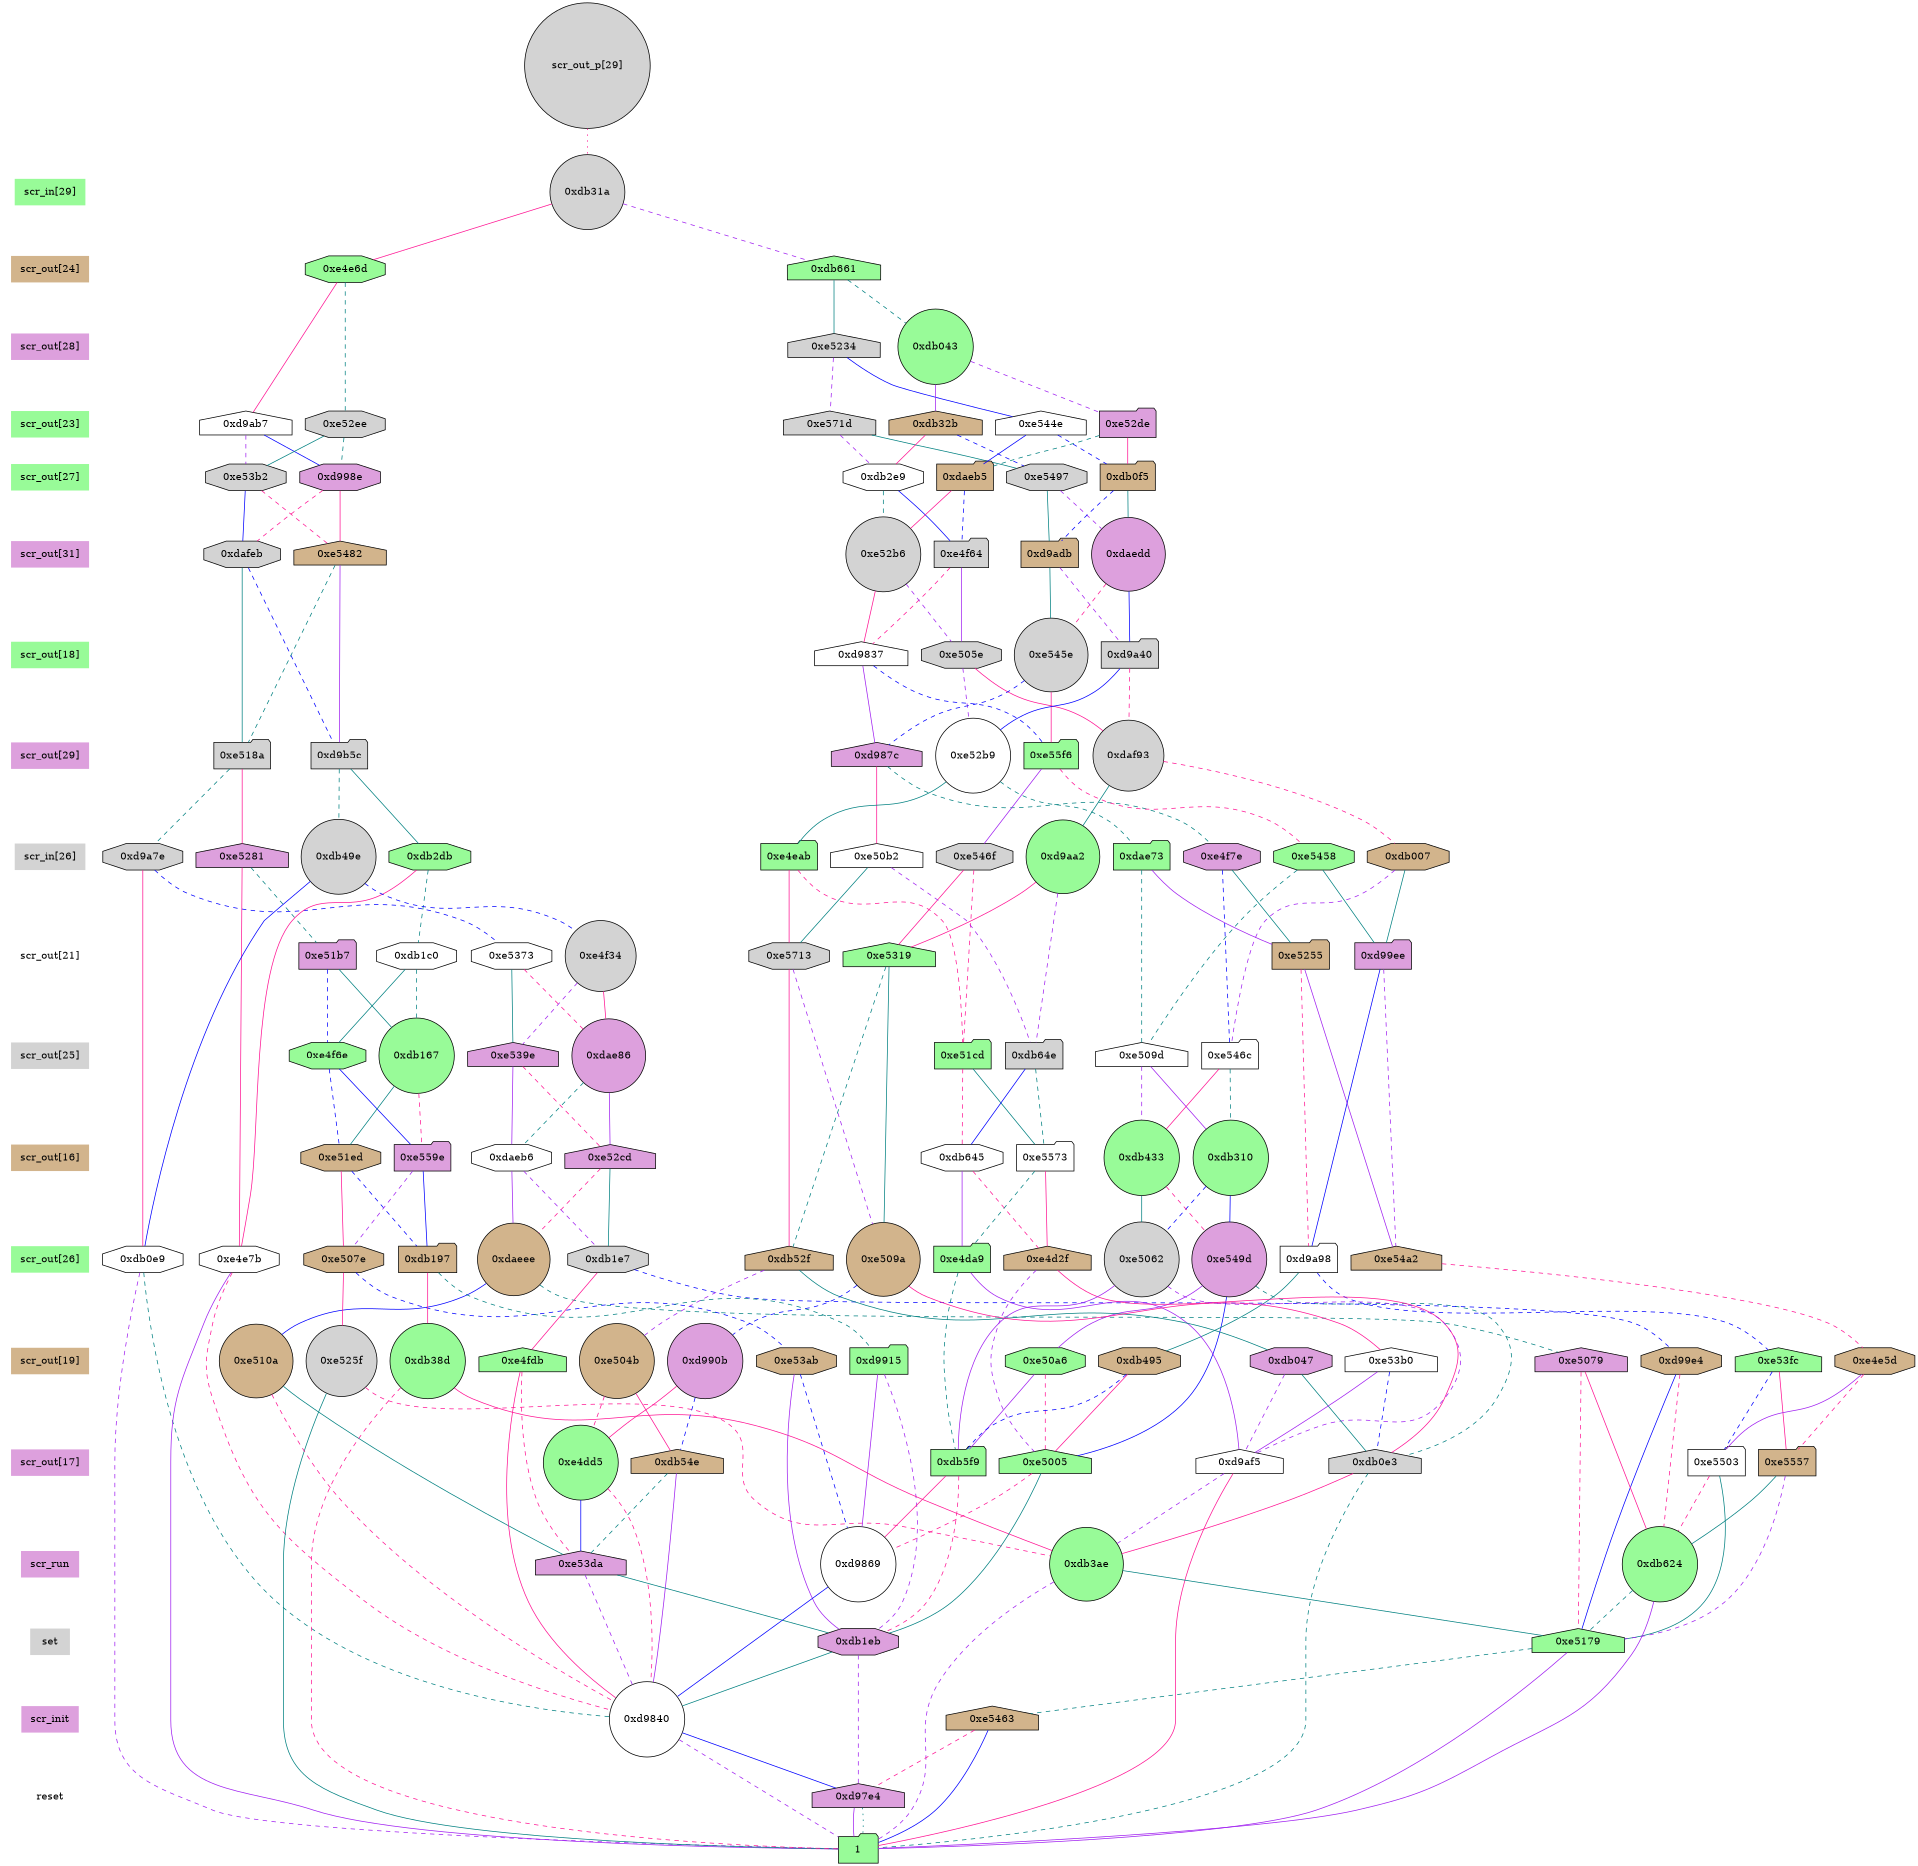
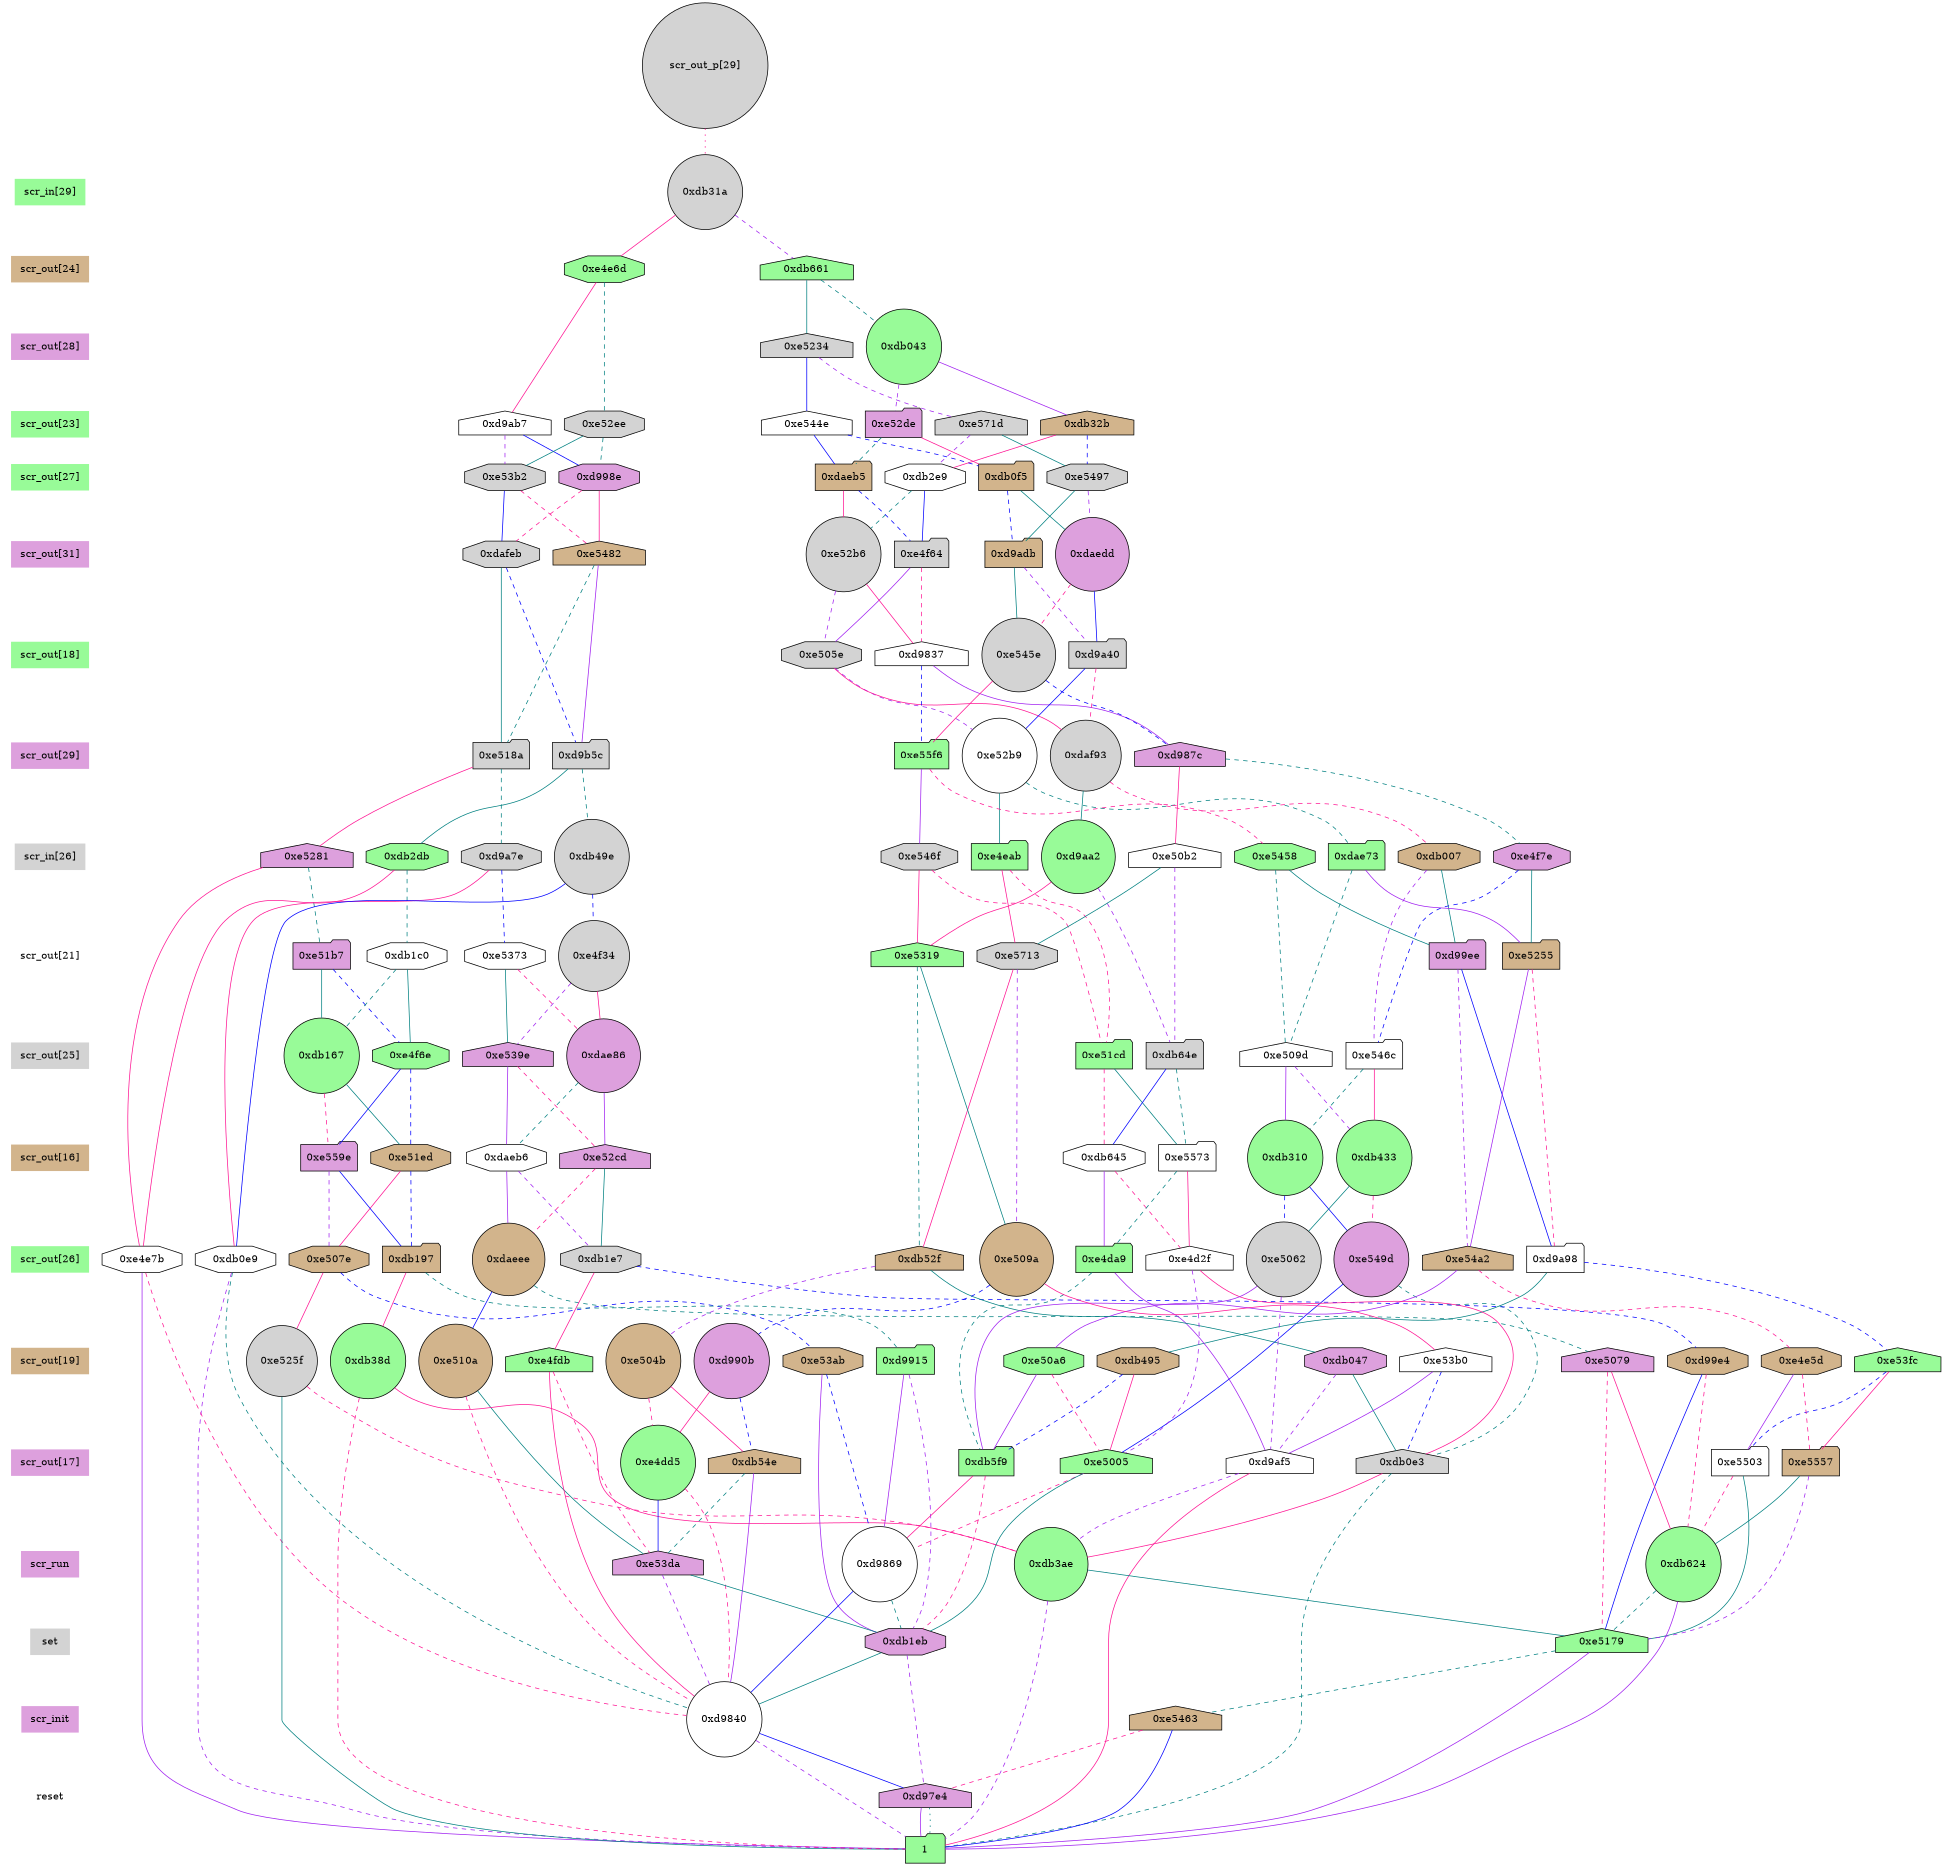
(1047, 1259) -> (1190, 1259)
(1090, 1324) -> (1256, 1309)
none -> (896, 1614)
